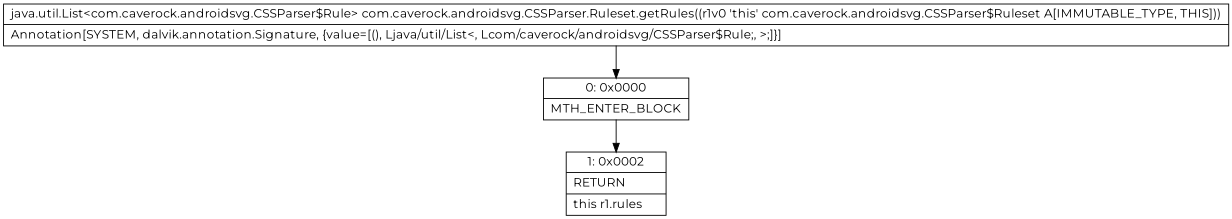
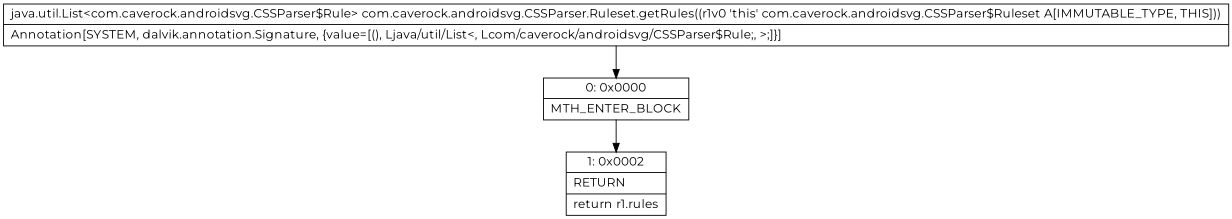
(608, 204) -> (616, 204)
